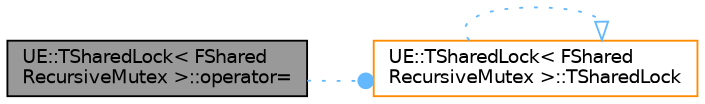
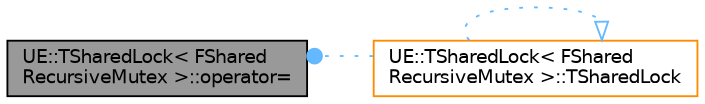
(333, 81) -> (348, 56)
